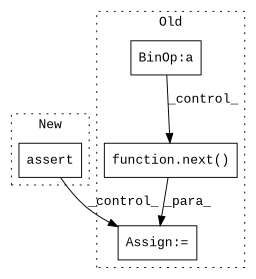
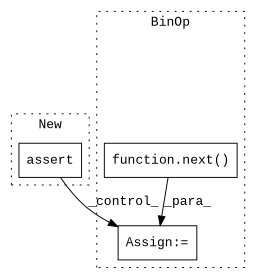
(171, 22) -> (171, 22)
(166, 58) -> none
